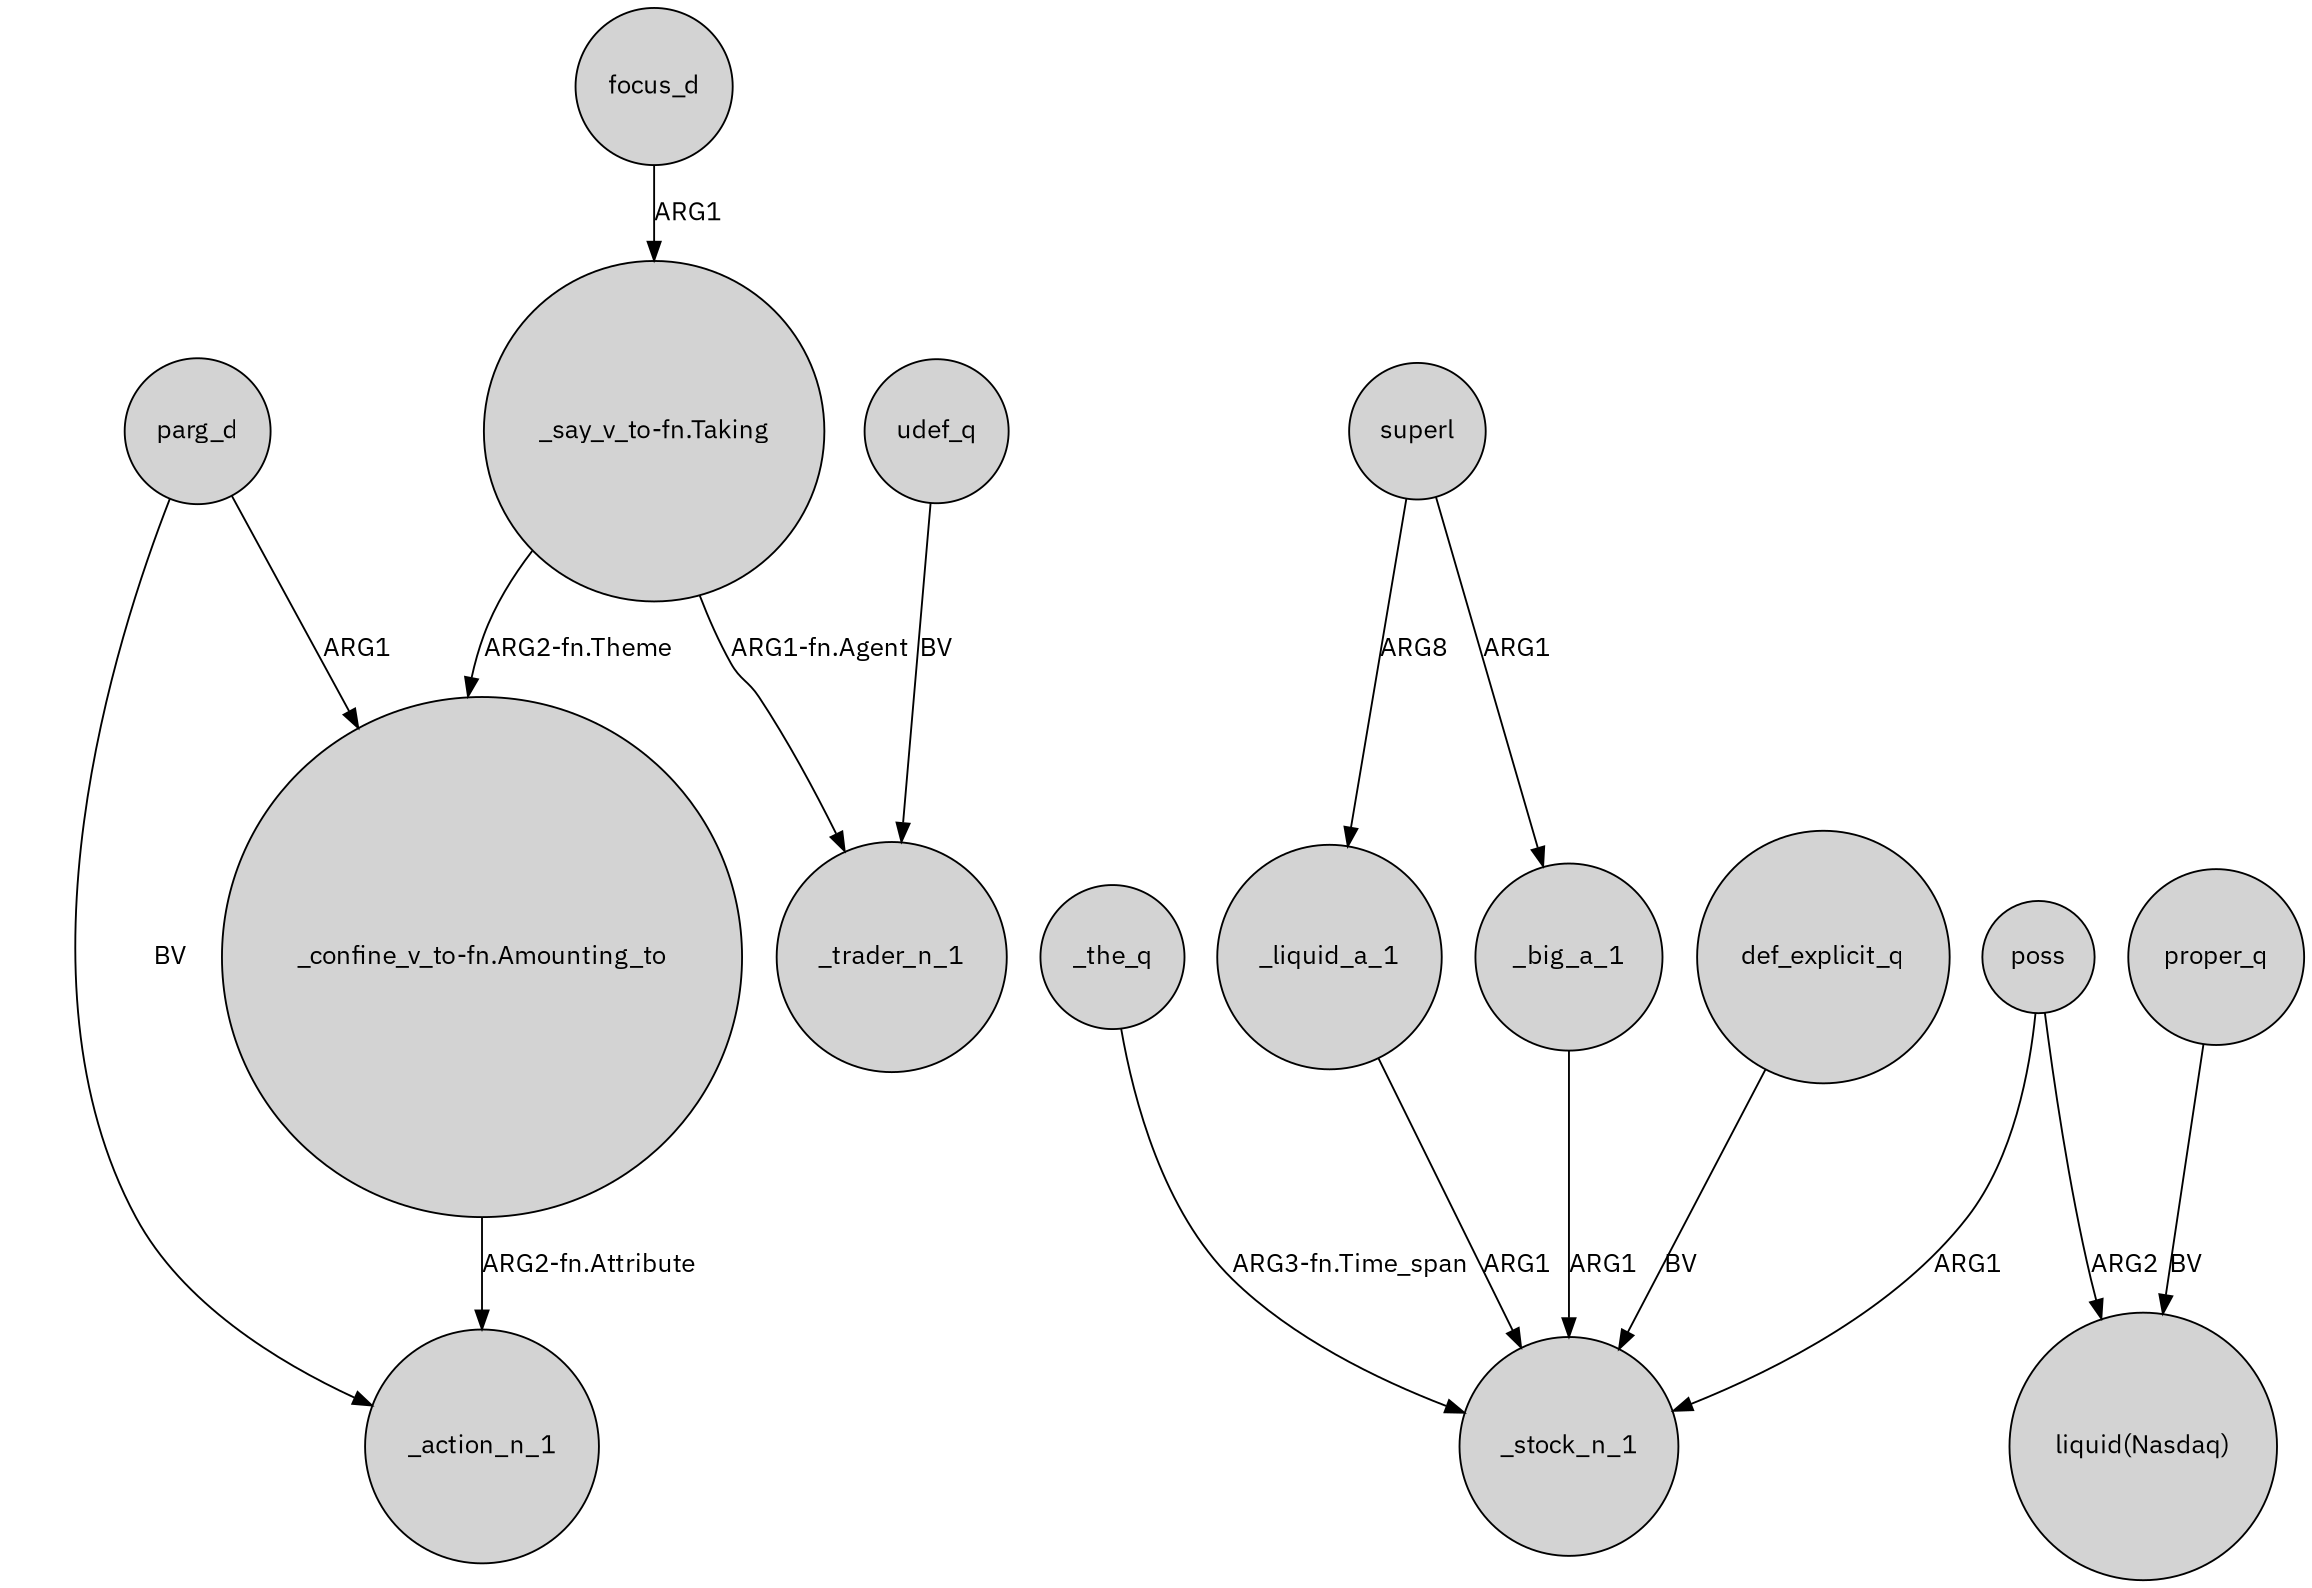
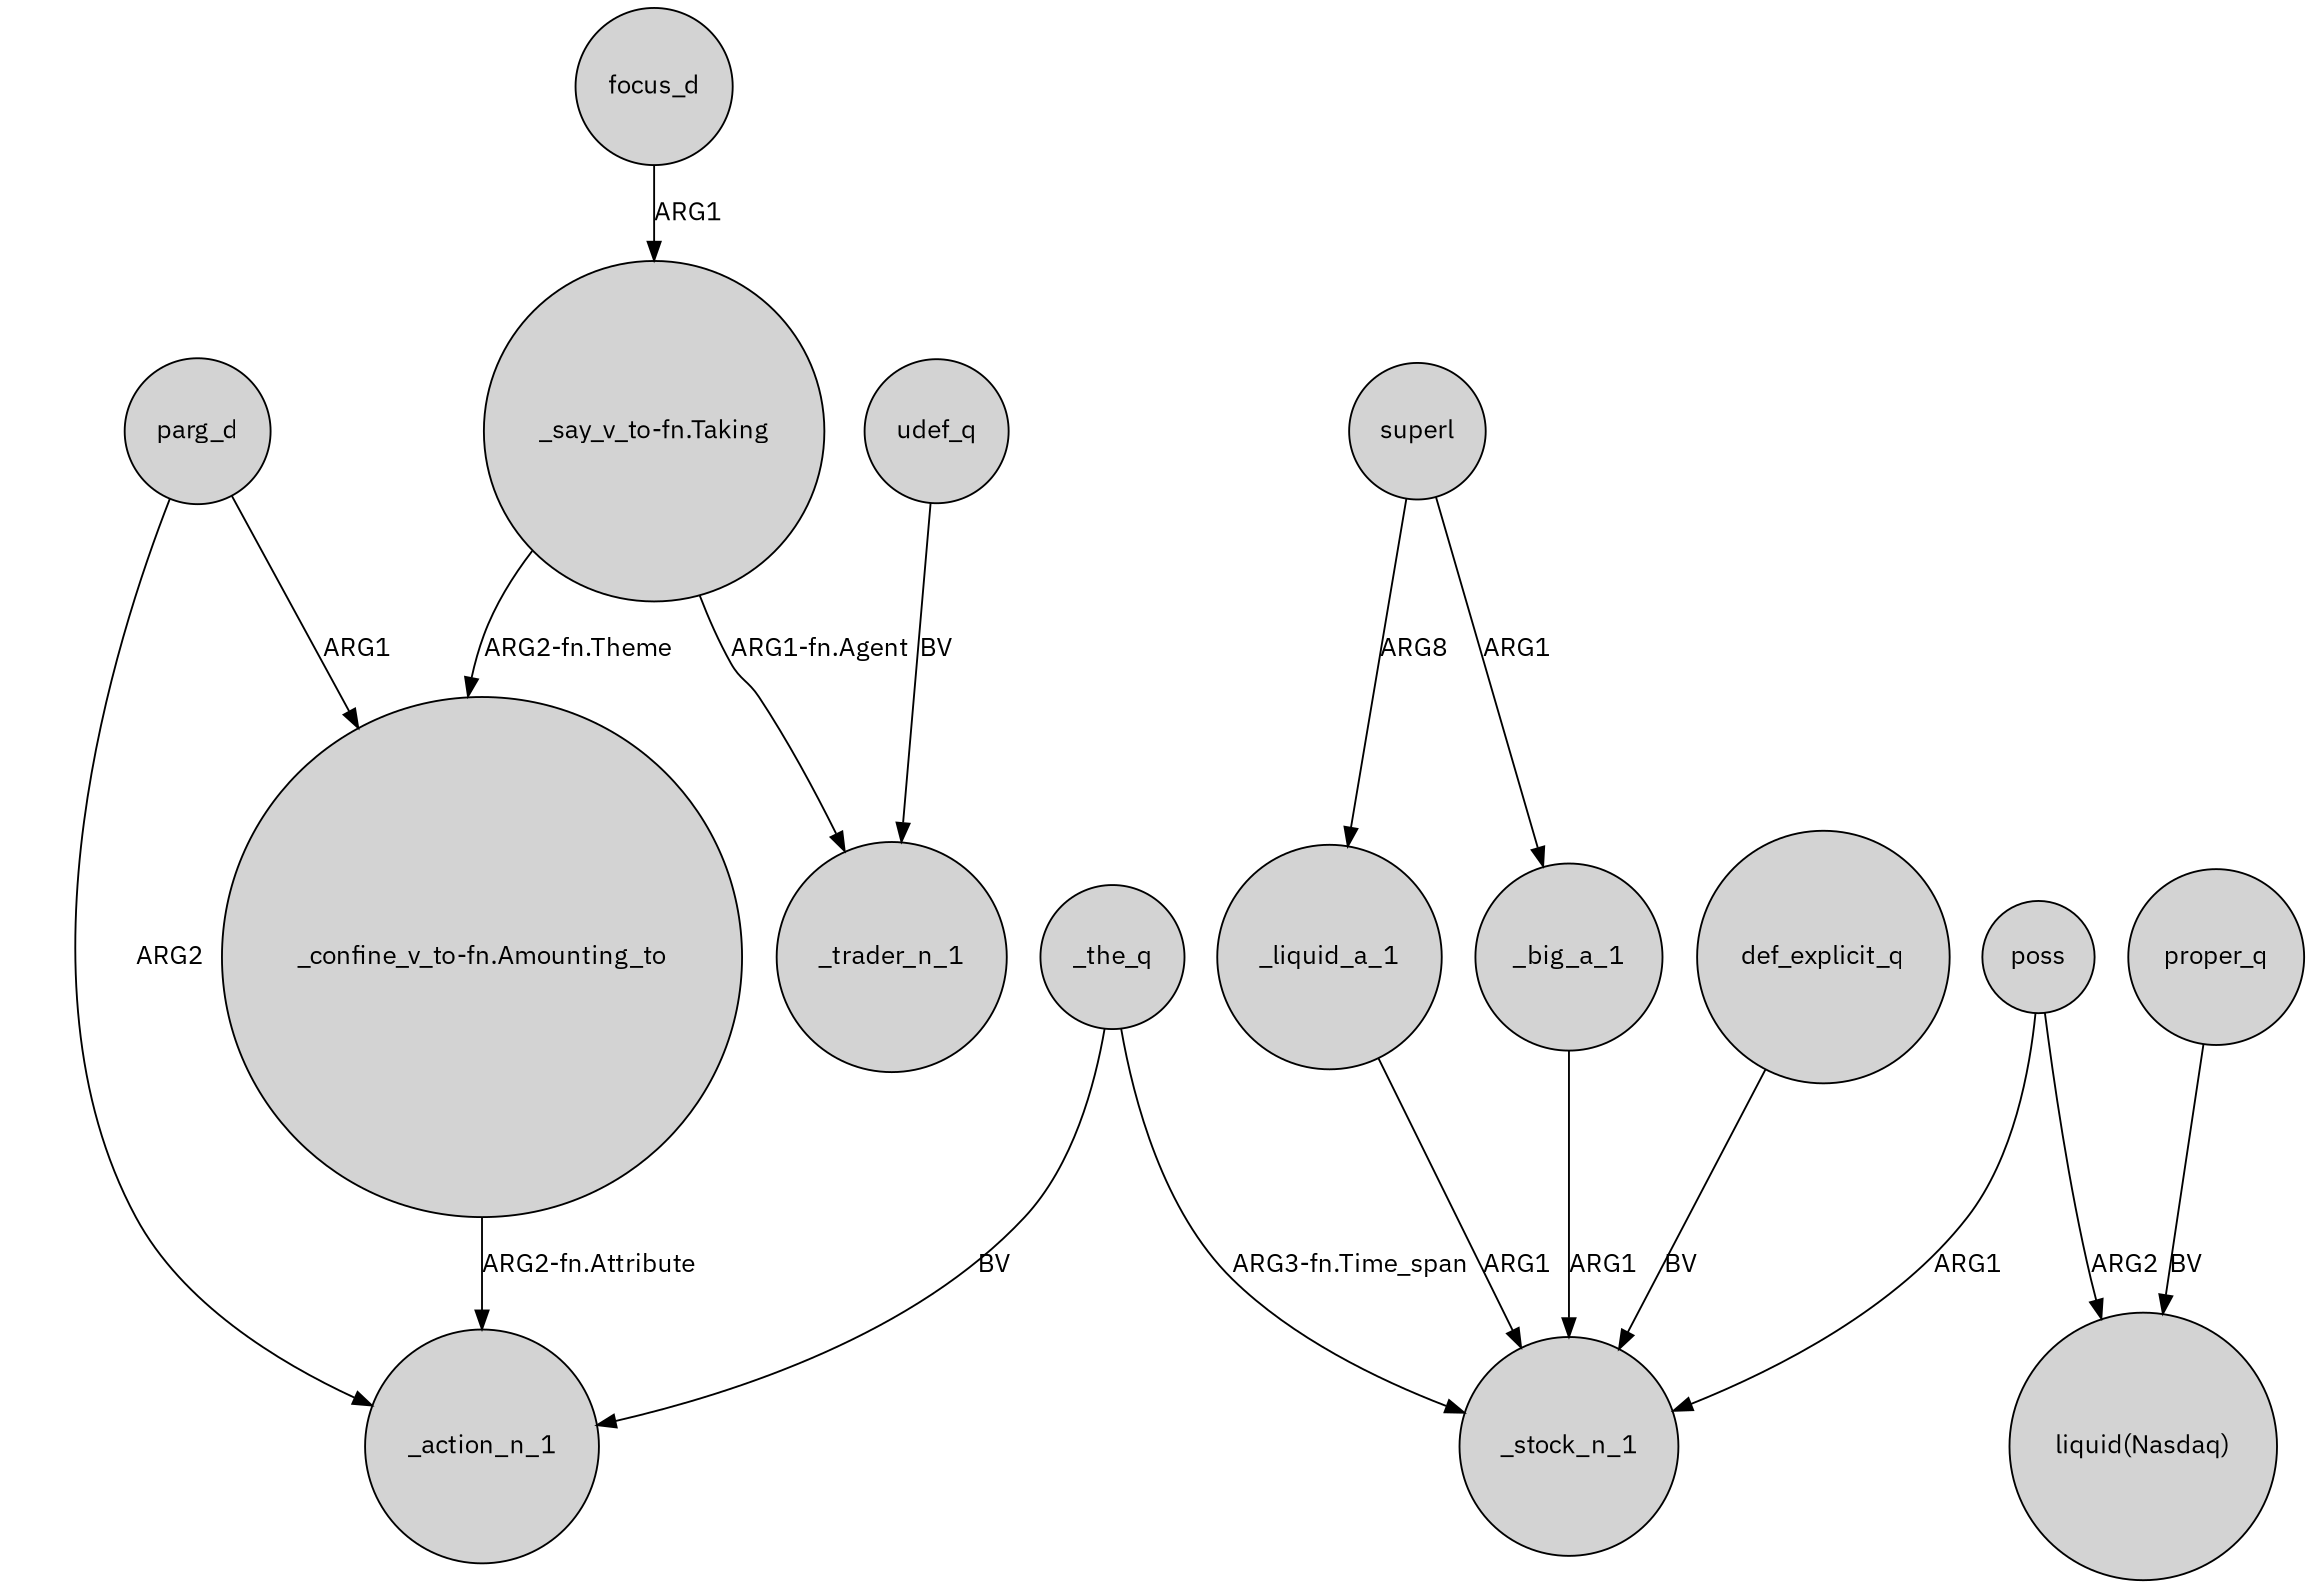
(171, 957) -> (171, 957)
none -> (926, 1298)
